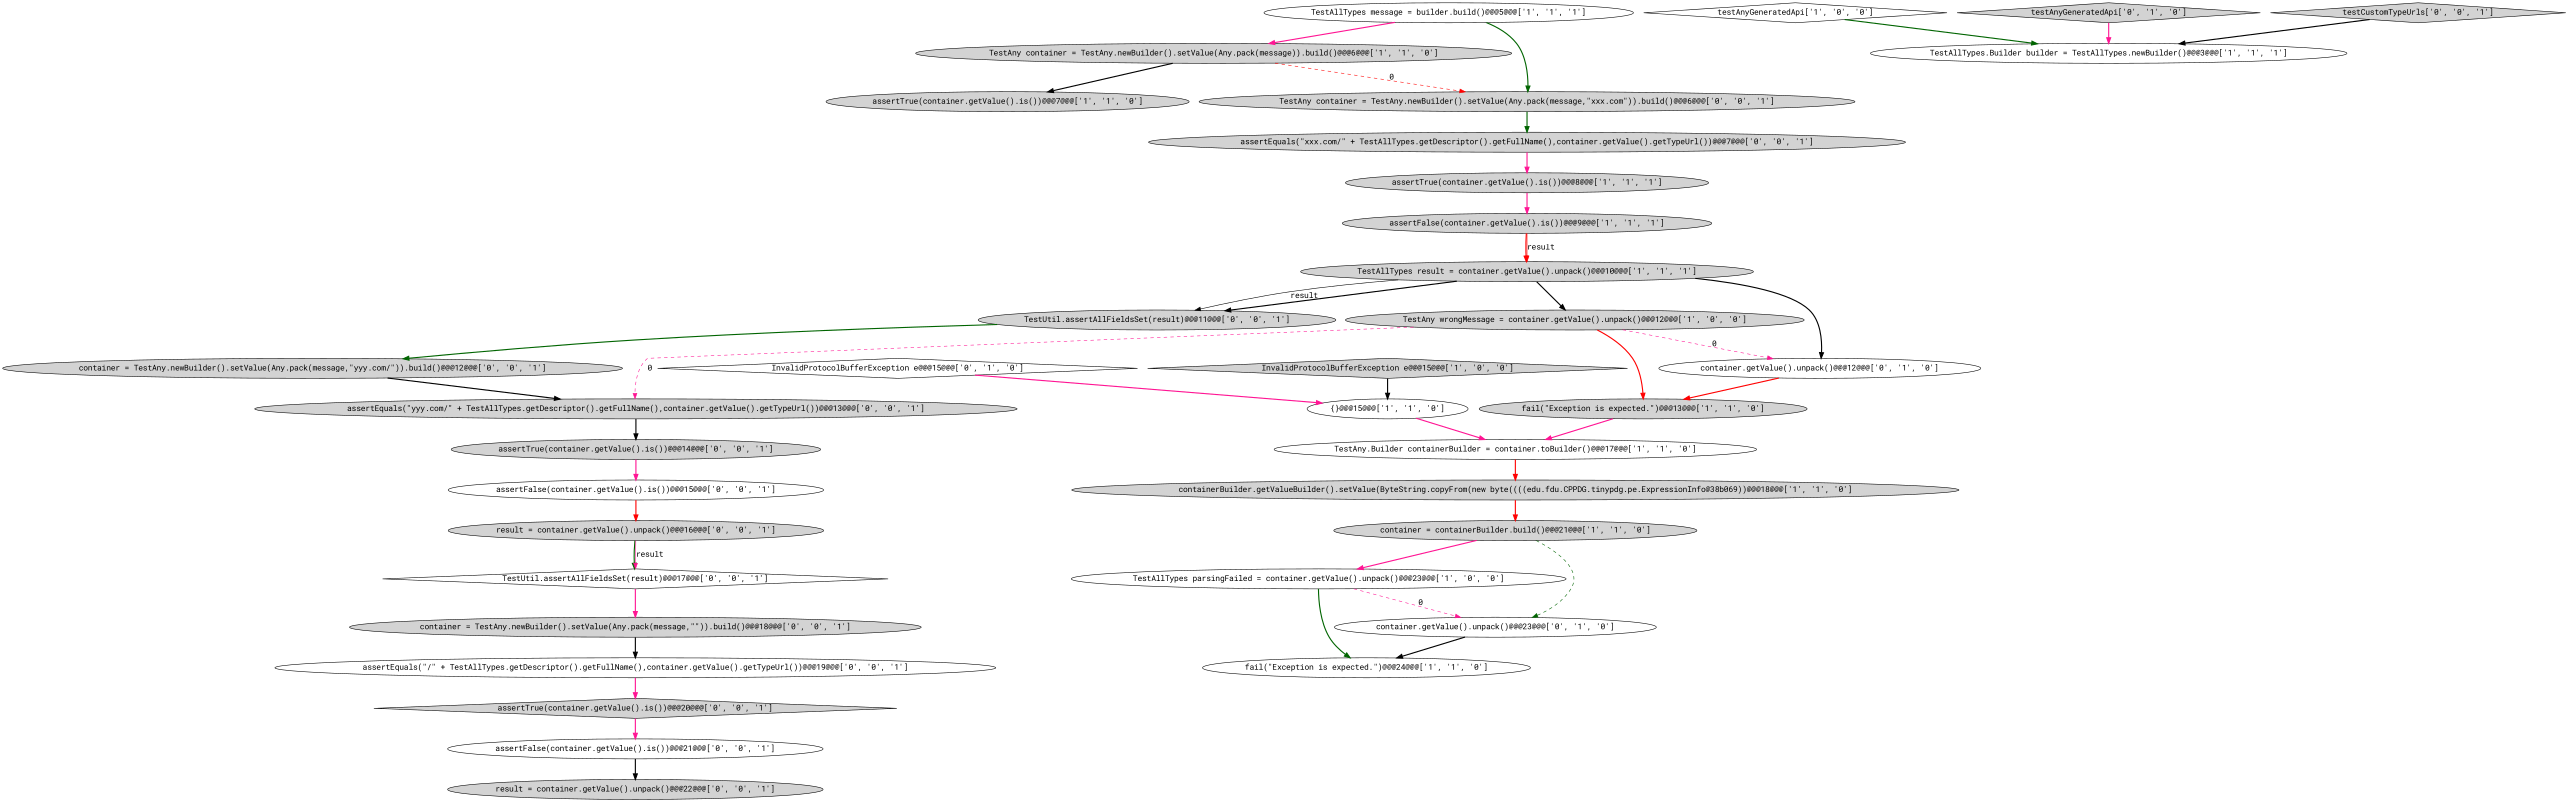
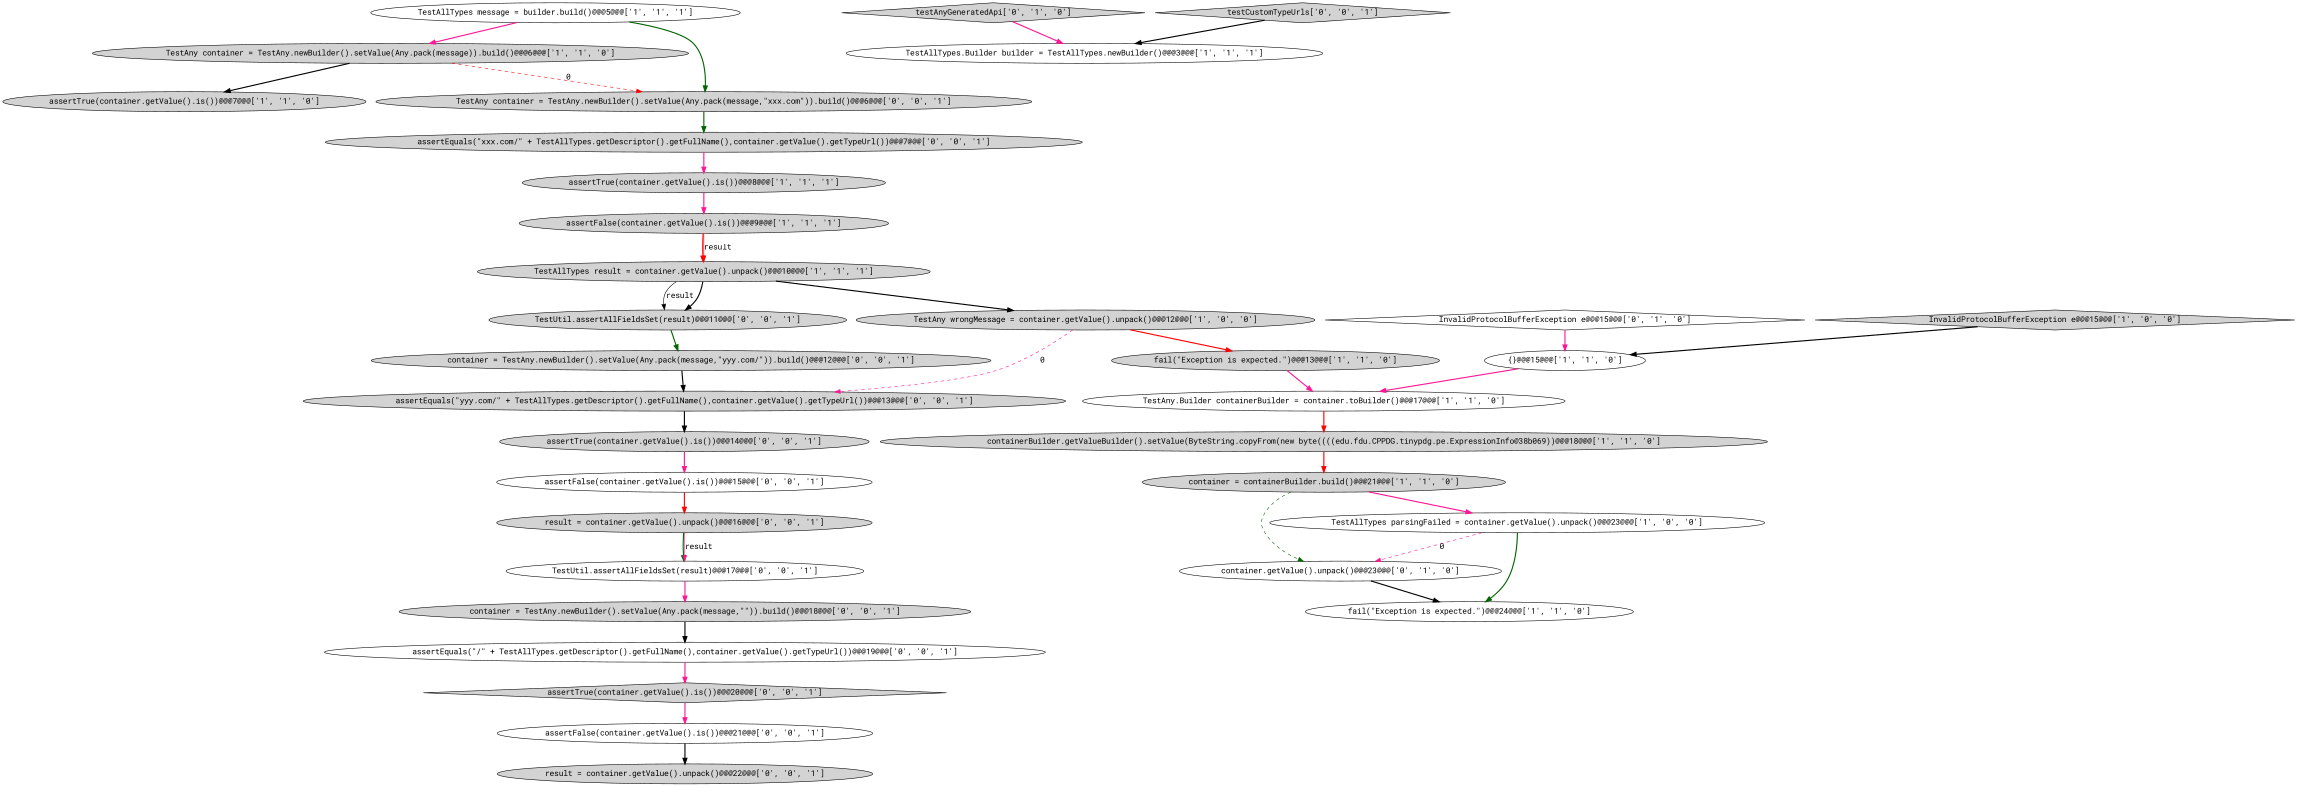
(1795, 13) -> none
(1820, 368) -> none
(635, 579) -> (685, 571)
